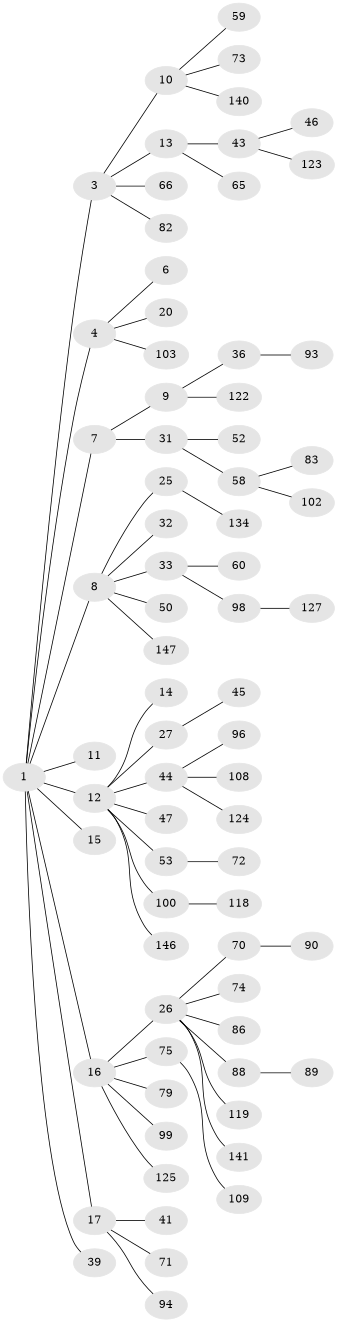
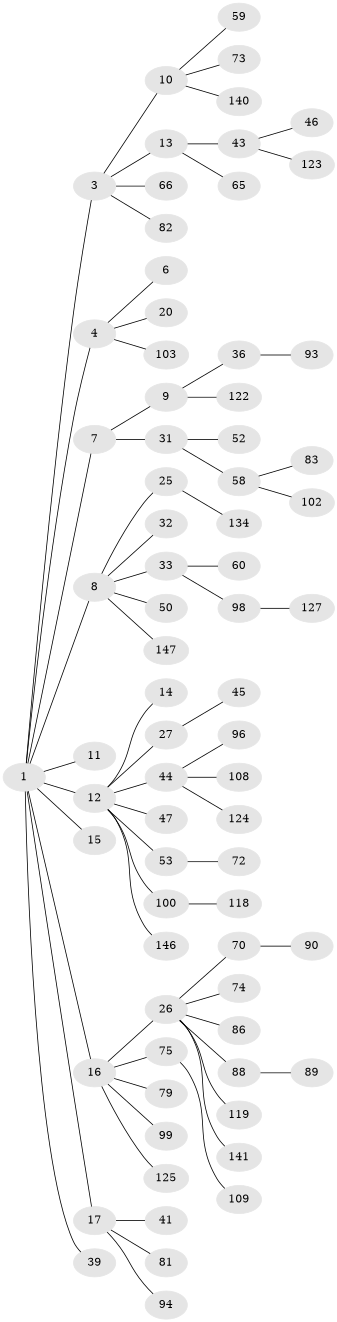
(166, 1263) -> (166, 1263)
